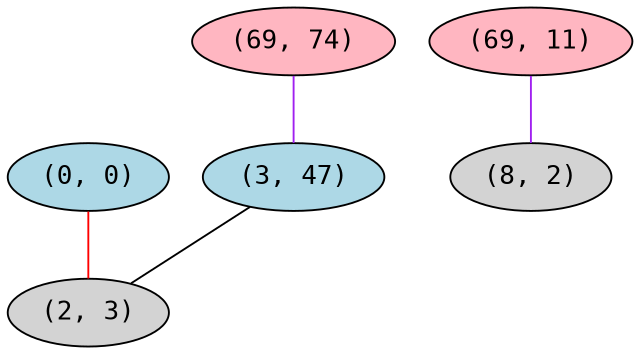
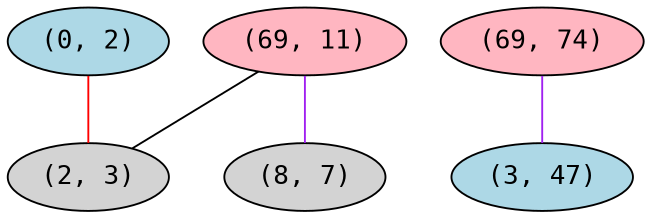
(88, 177) -> (88, 41)
(531, 177) -> (305, 177)
(191, 245) -> (195, 110)
